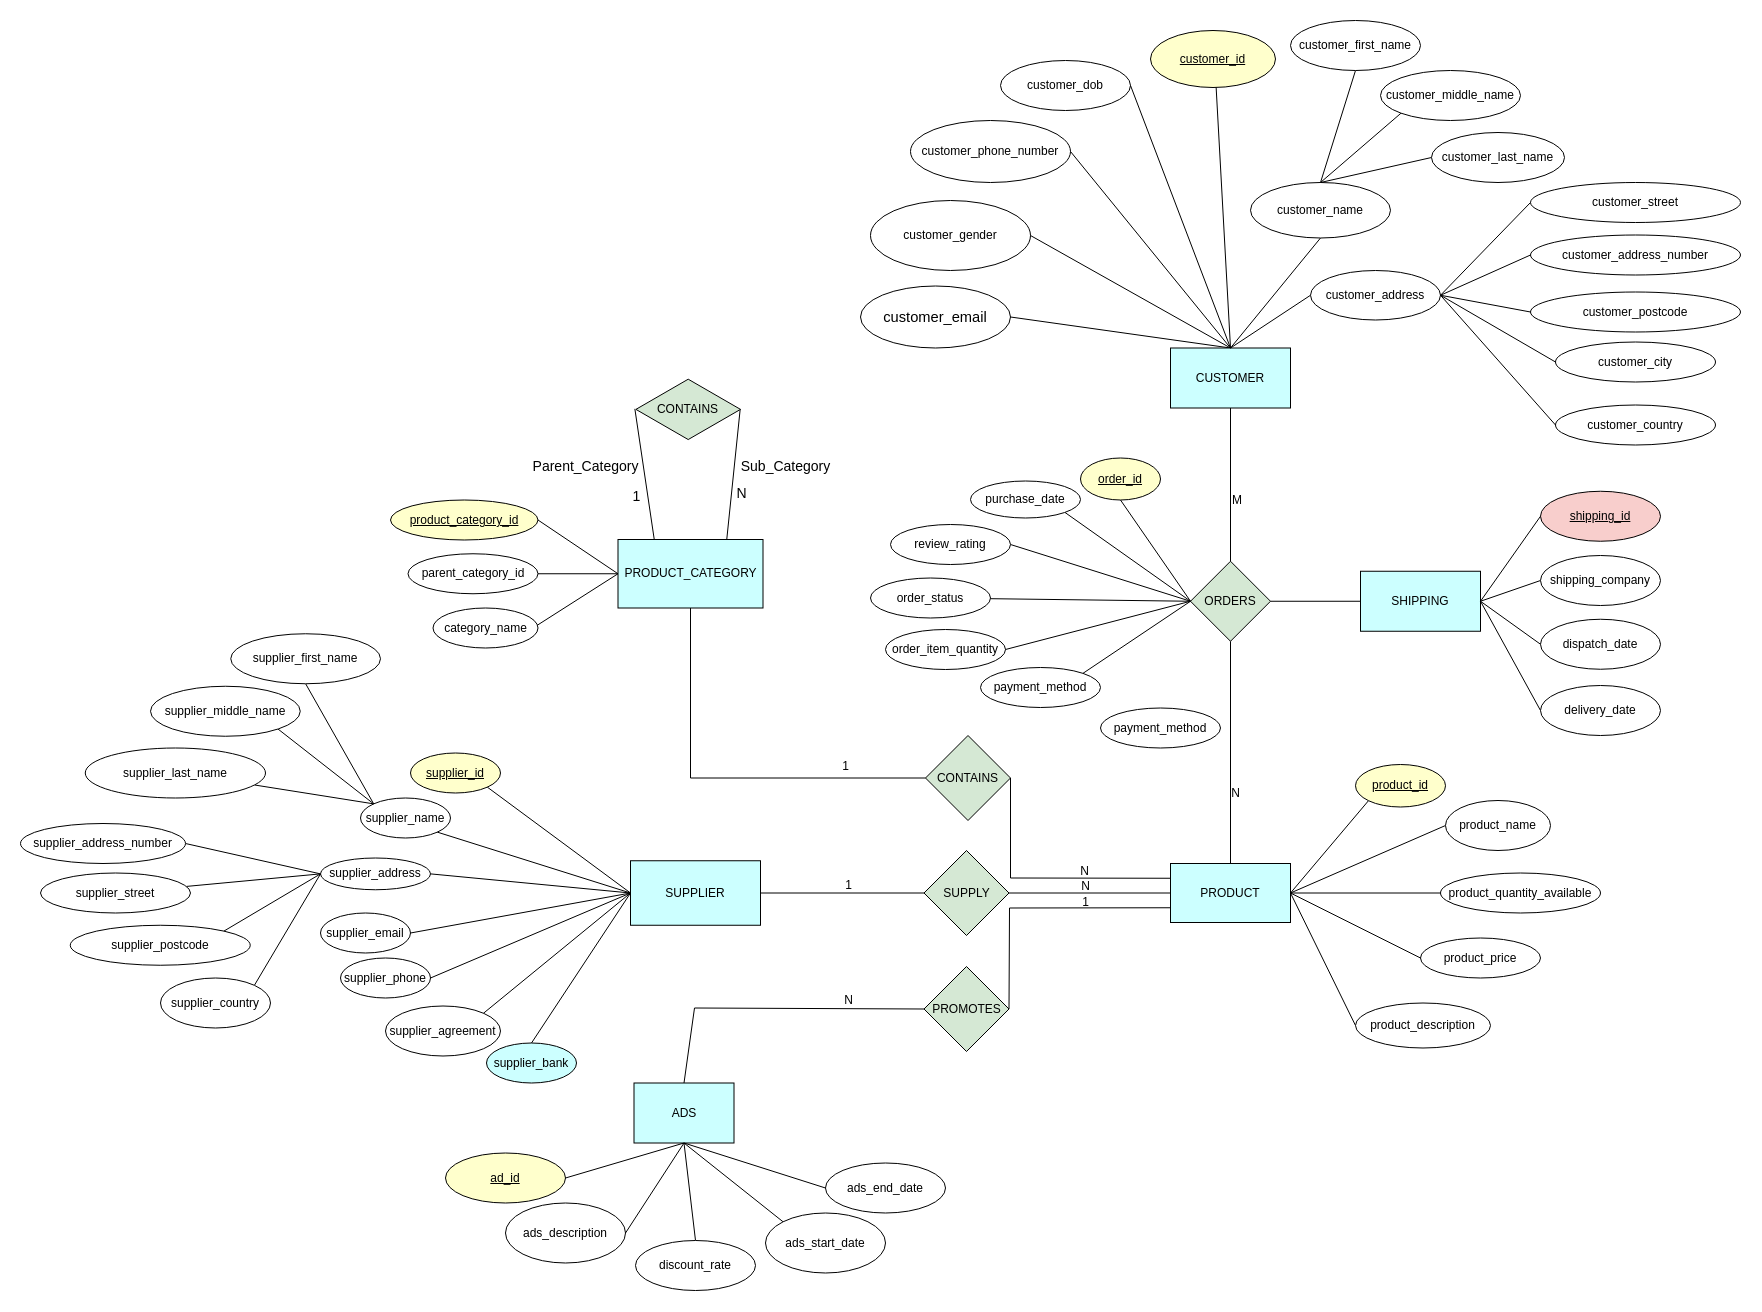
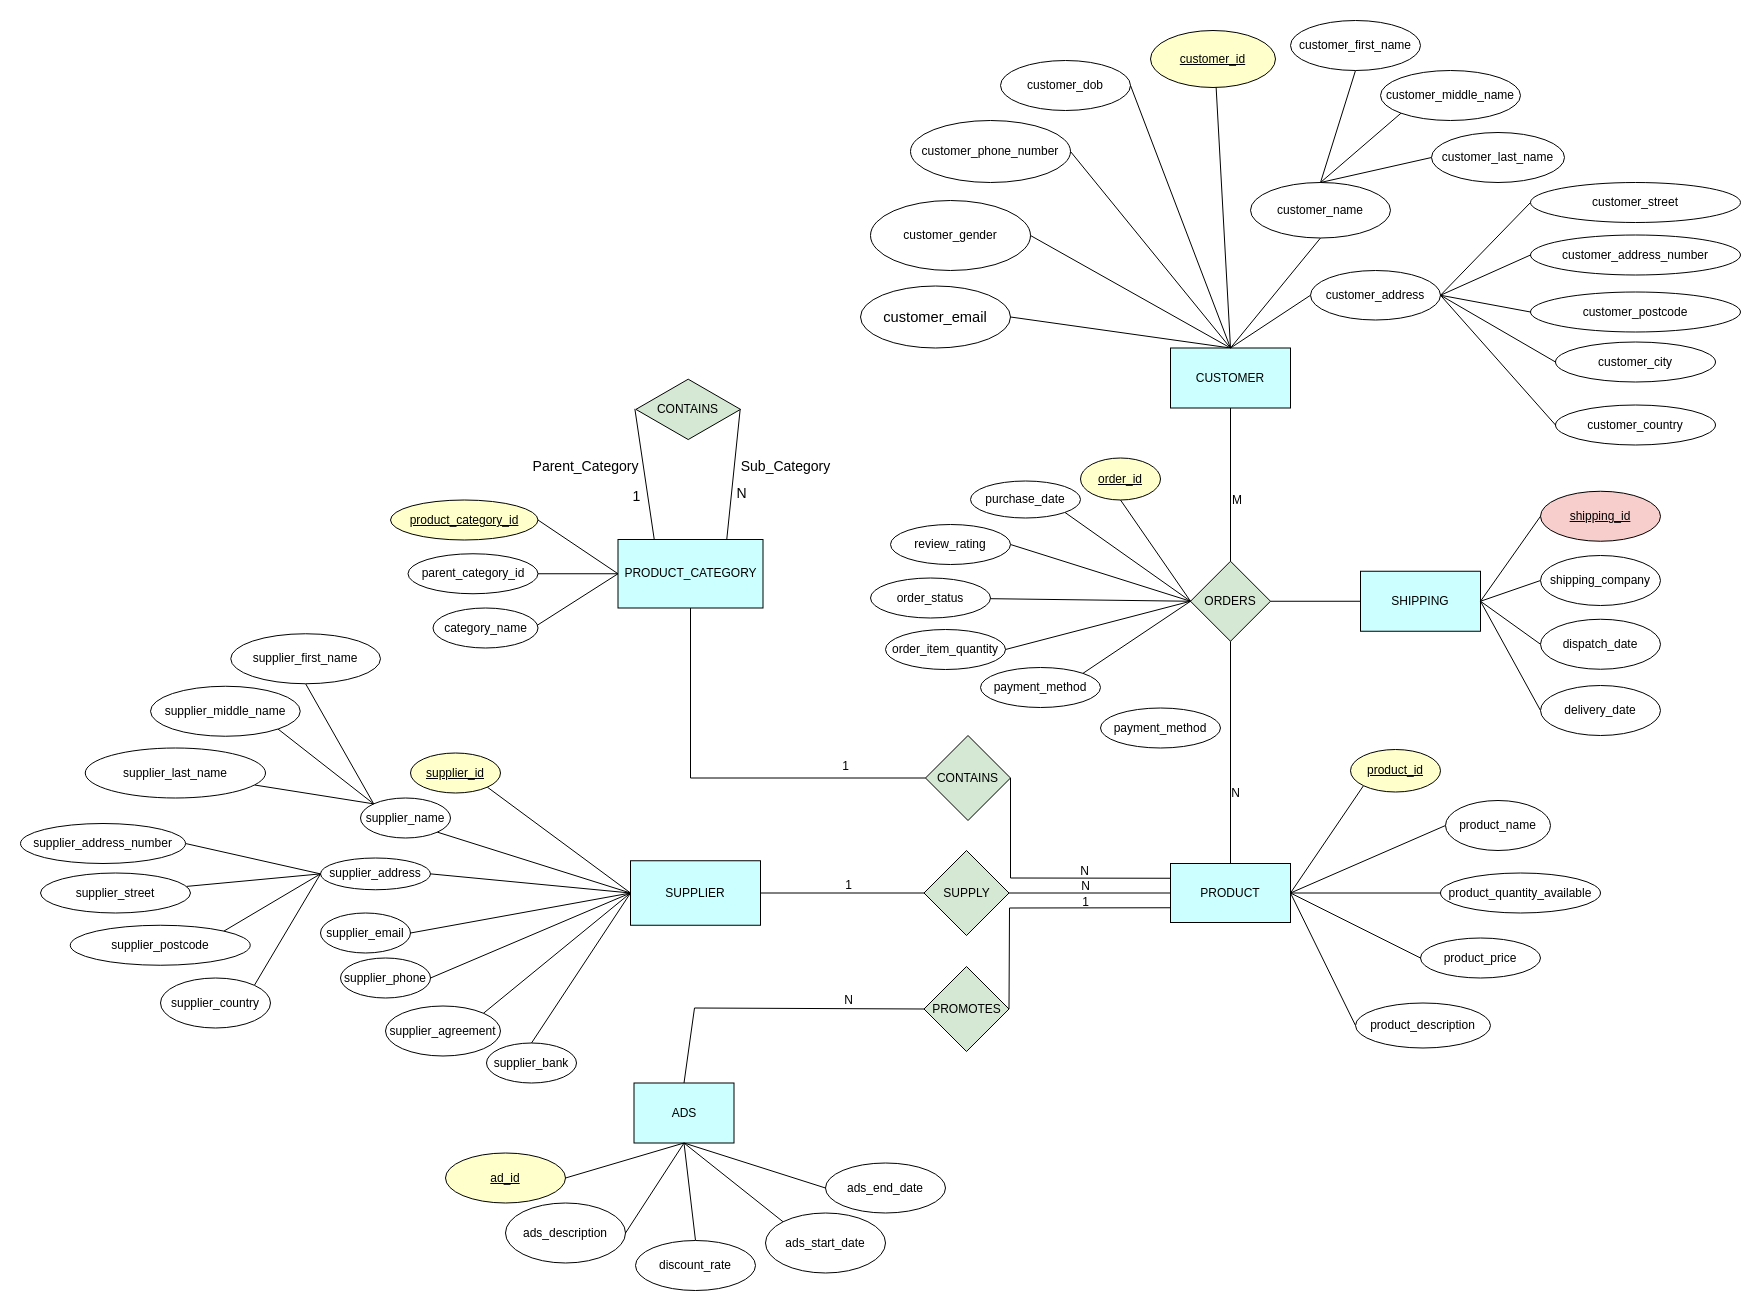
(1401, 786) -> (1396, 771)
(532, 1063) -> (532, 1063)
